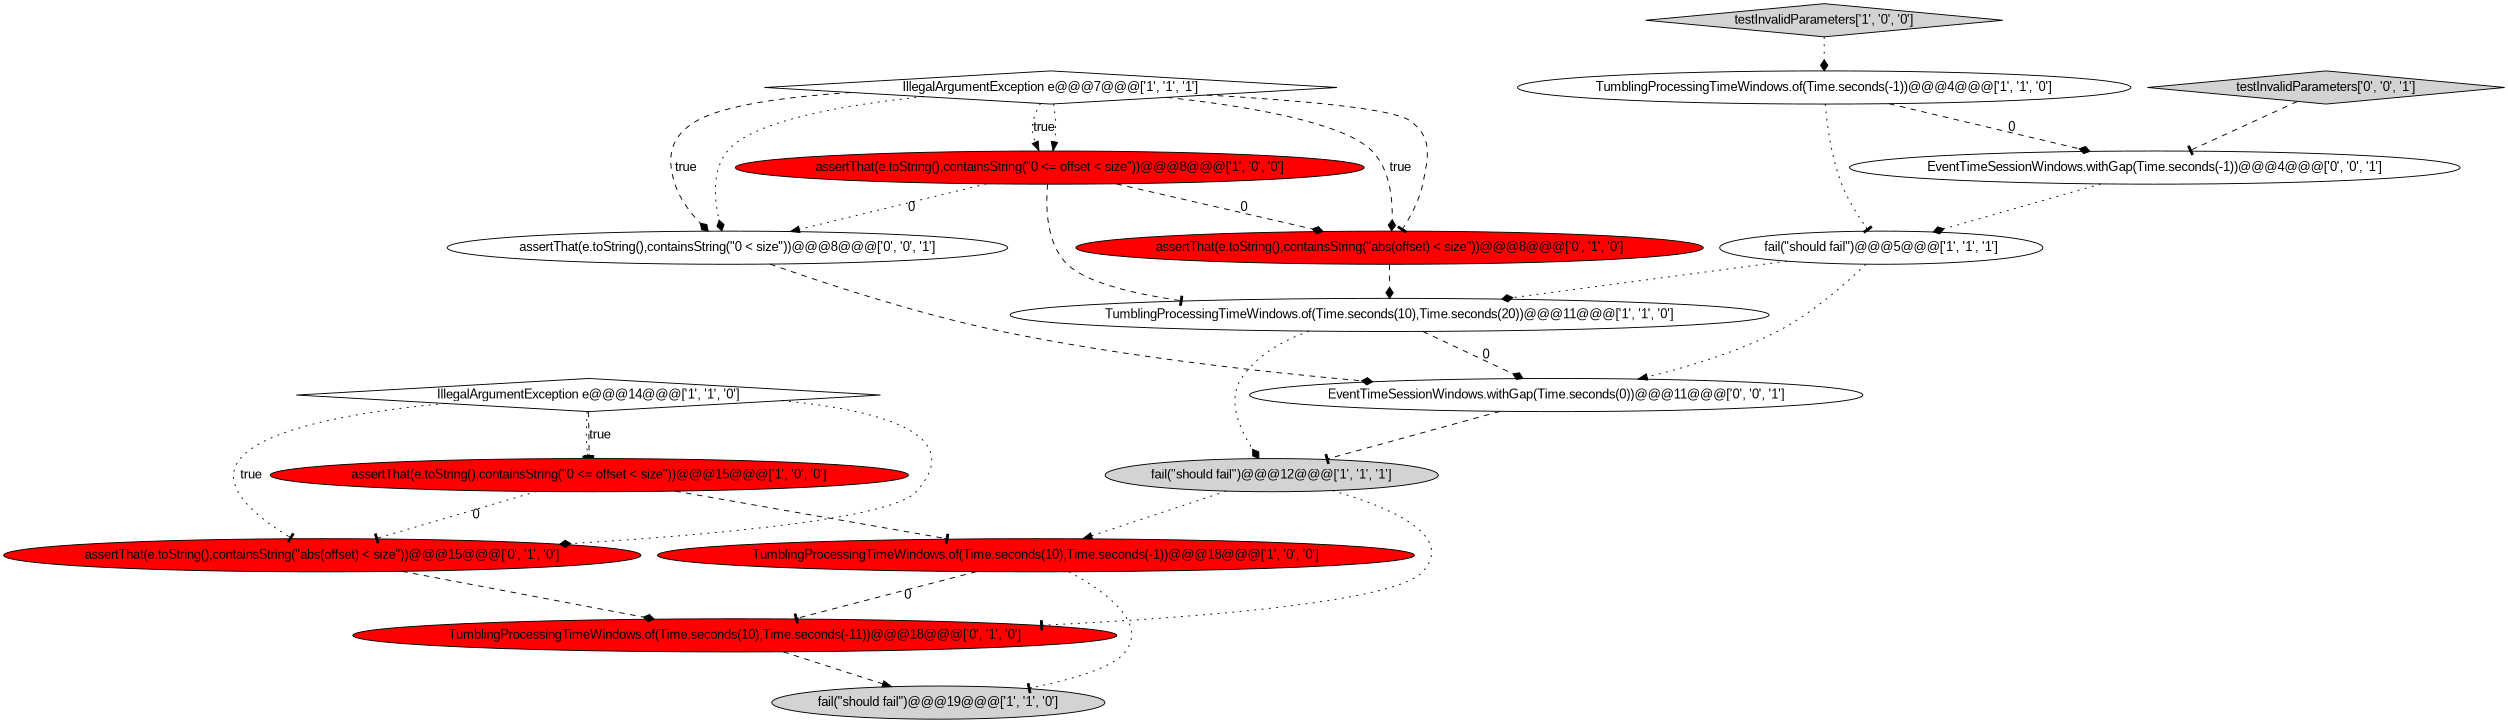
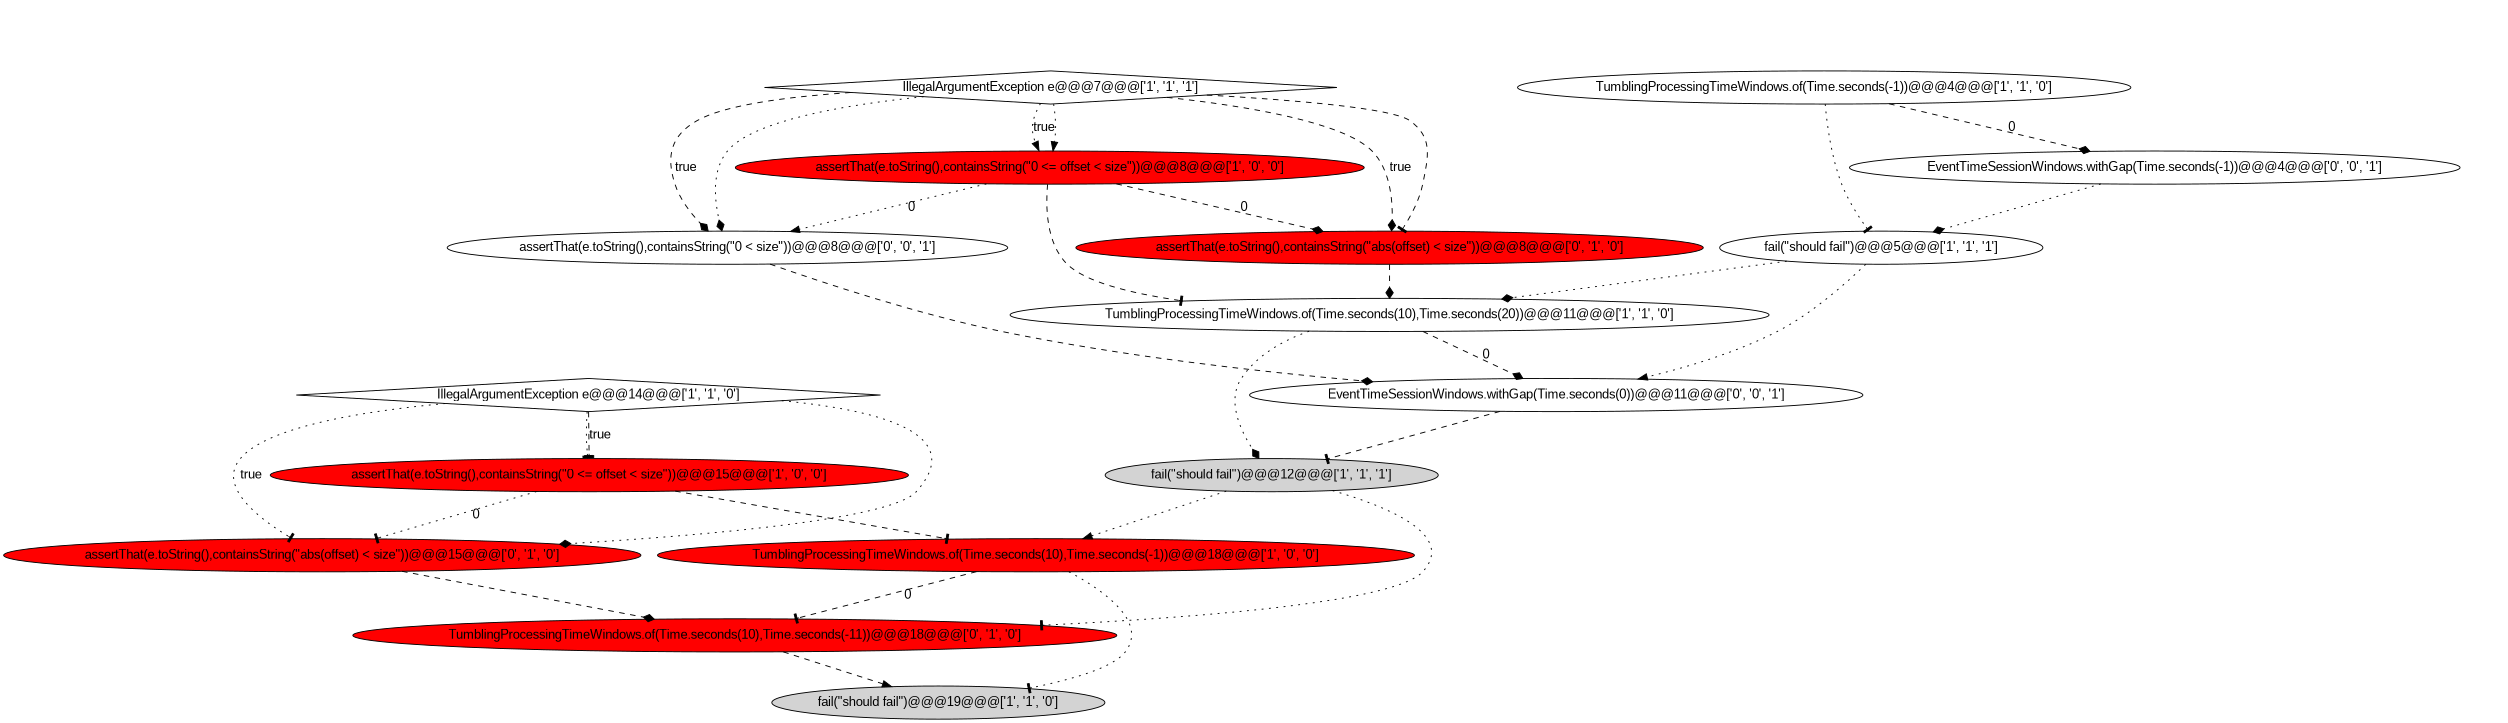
(1824, 20) -> none
(2326, 87) -> none
